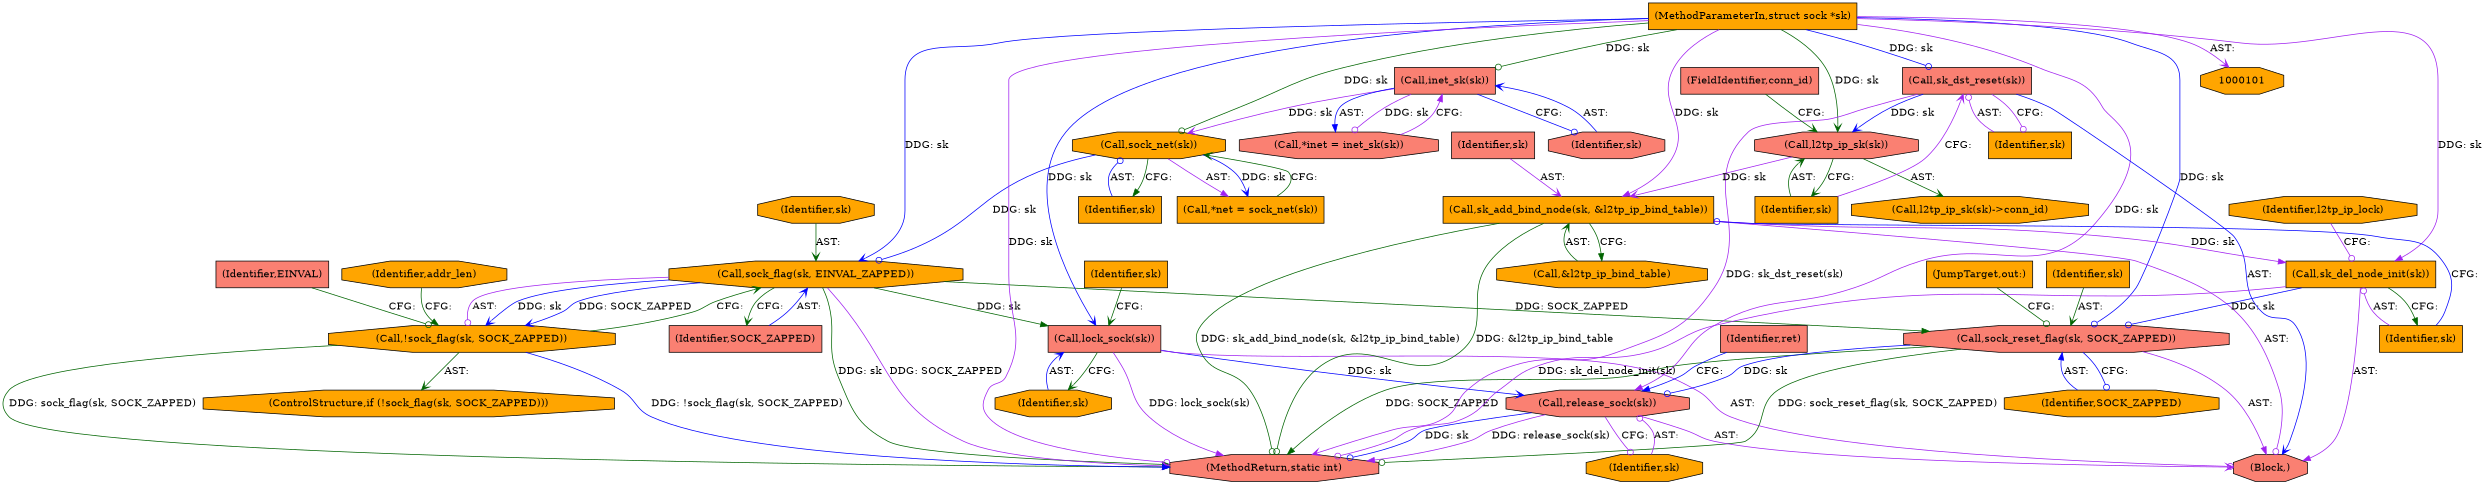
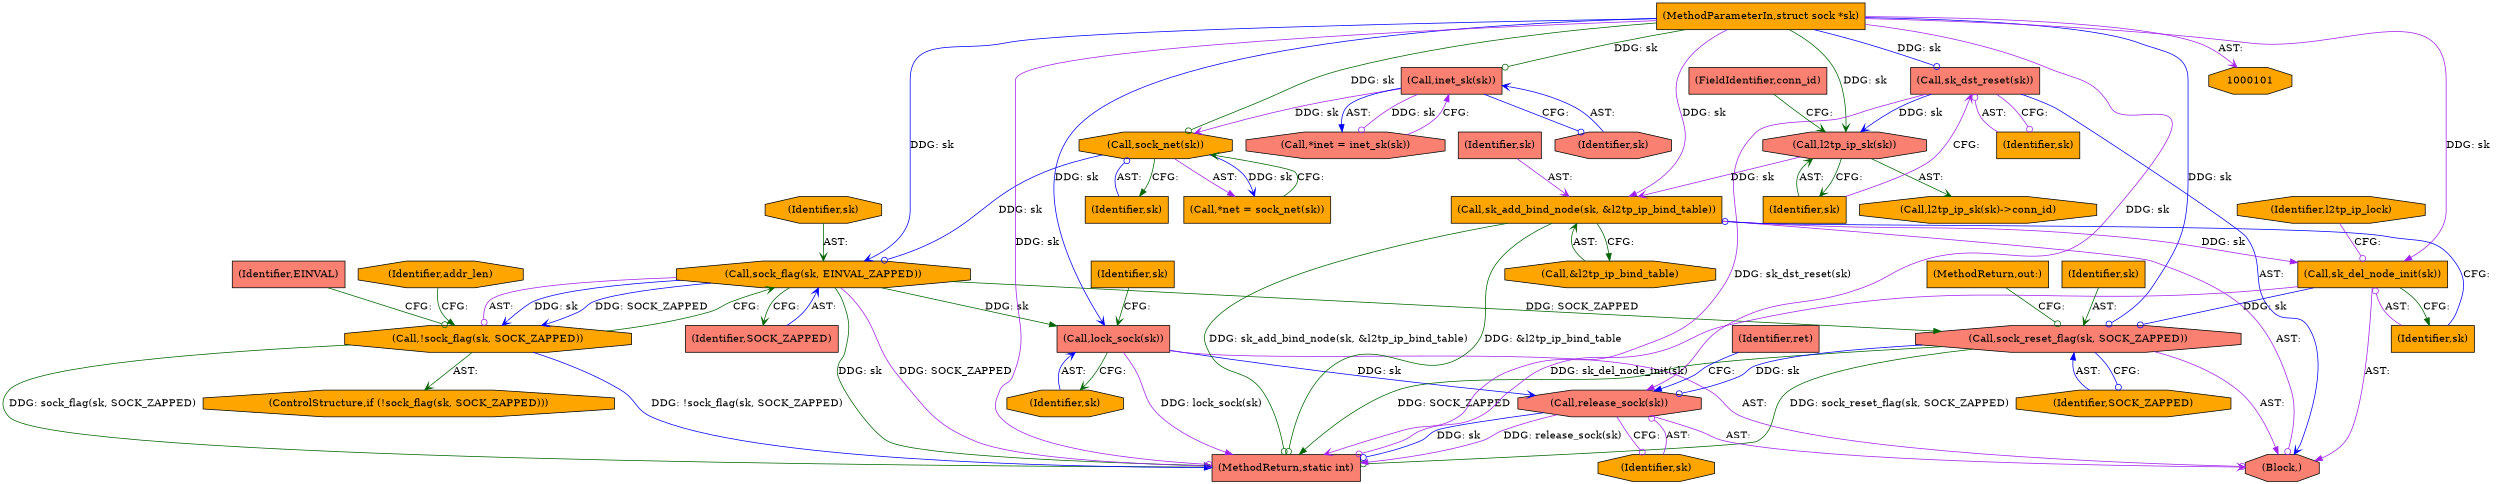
(1980, 274) -> (1988, 274)
(1274, 468) -> (1286, 468)
